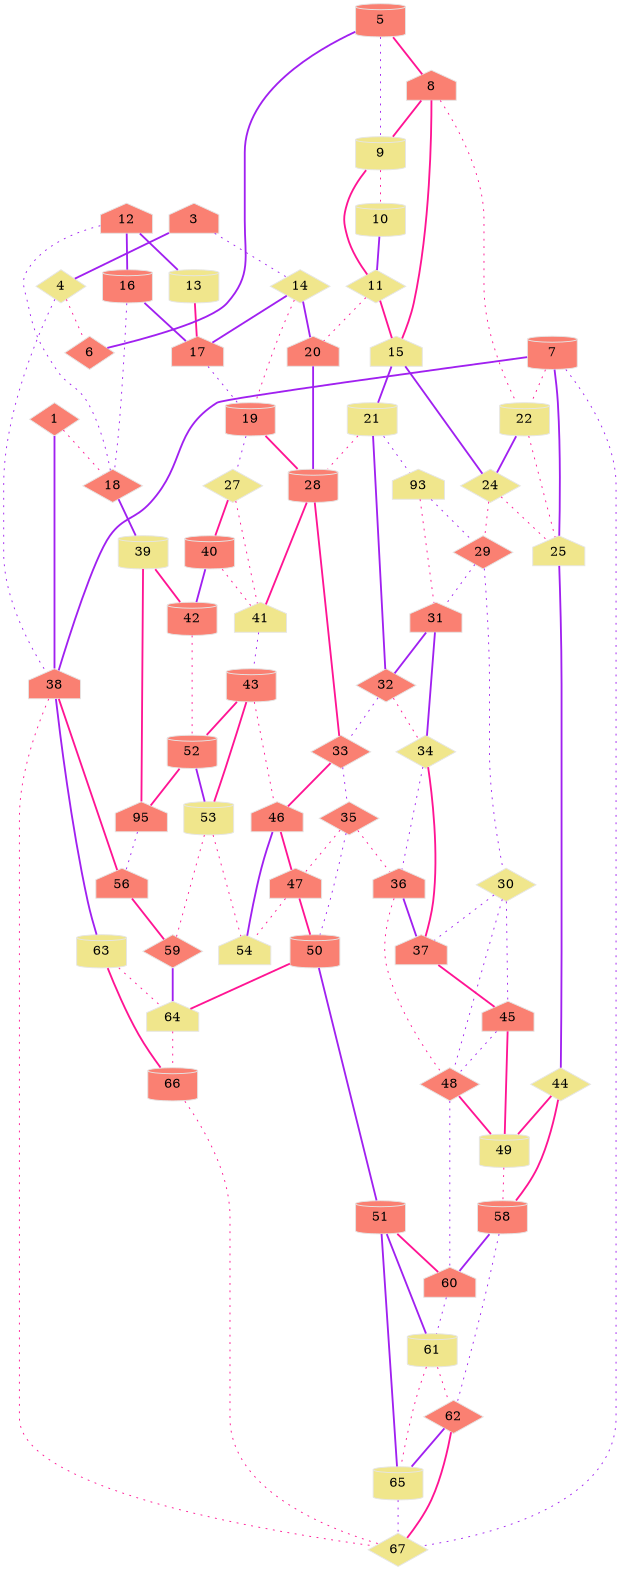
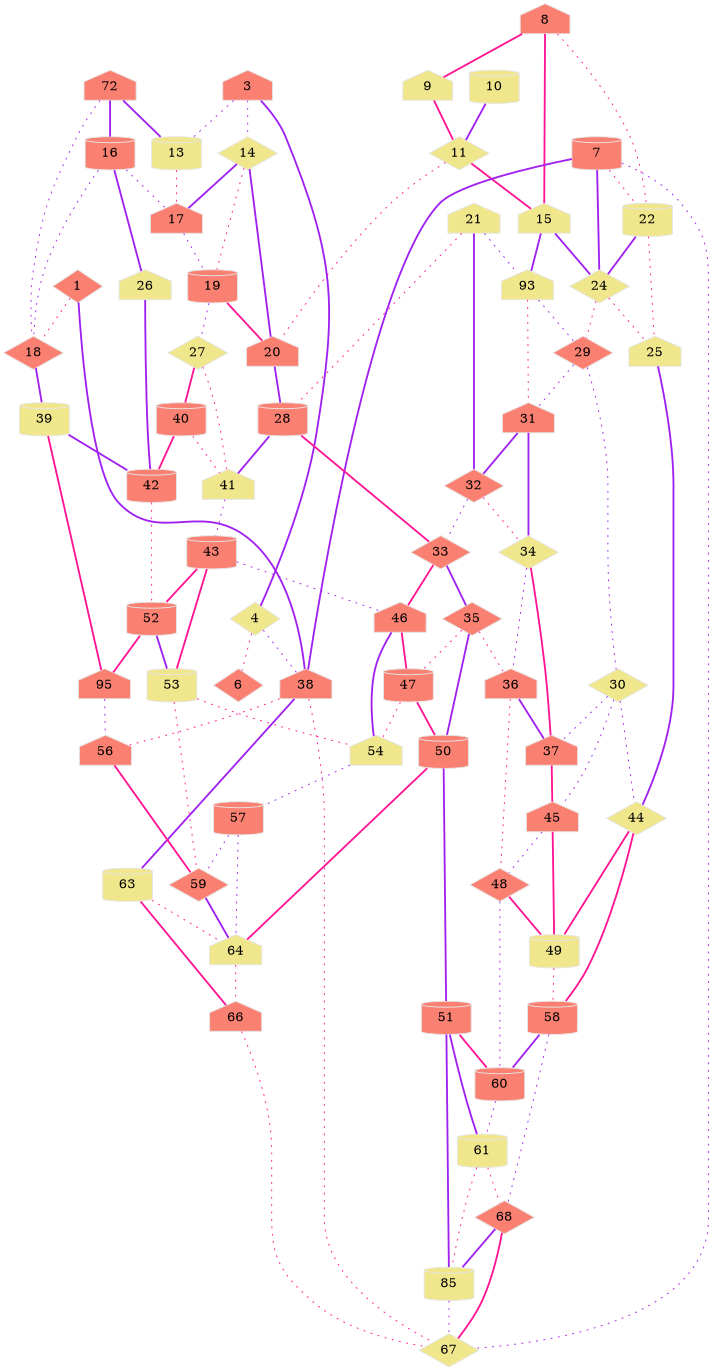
(381, 20) -> none
none -> (214, 119)
(381, 153) -> (428, 87)
(381, 187) -> none
(127, 220) -> (110, 87)
none -> (145, 286)
(196, 315) -> (177, 187)
(165, 322) -> (146, 189)
(385, 385) -> (536, 252)
(372, 419) -> (474, 220)
(282, 452) -> (245, 322)
(560, 453) -> (598, 220)
(286, 553) -> (254, 455)
(168, 586) -> (91, 448)
(201, 586) -> (166, 453)
(264, 752) -> (308, 586)
(88, 784) -> (205, 724)
(345, 785) -> (456, 586)
none -> (238, 818)
(334, 884) -> (458, 684)
(296, 885) -> (408, 685)
(478, 985) -> (627, 752)
(173, 1084) -> (236, 1018)
(450, 1284) -> (500, 1084)
(453, 1417) -> (504, 1217)
(398, 1483) -> (449, 1284)
